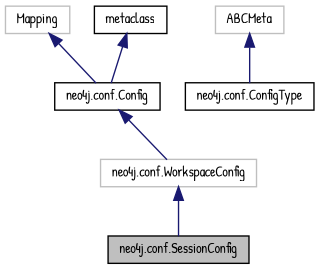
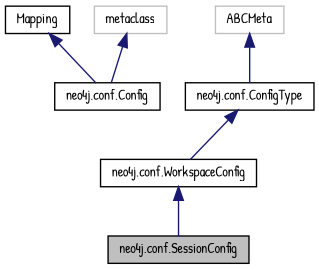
(38, 20) -> (38, 20)
(131, 20) -> (131, 20)
(148, 140) -> (209, 140)
(179, 173) -> (179, 173)
